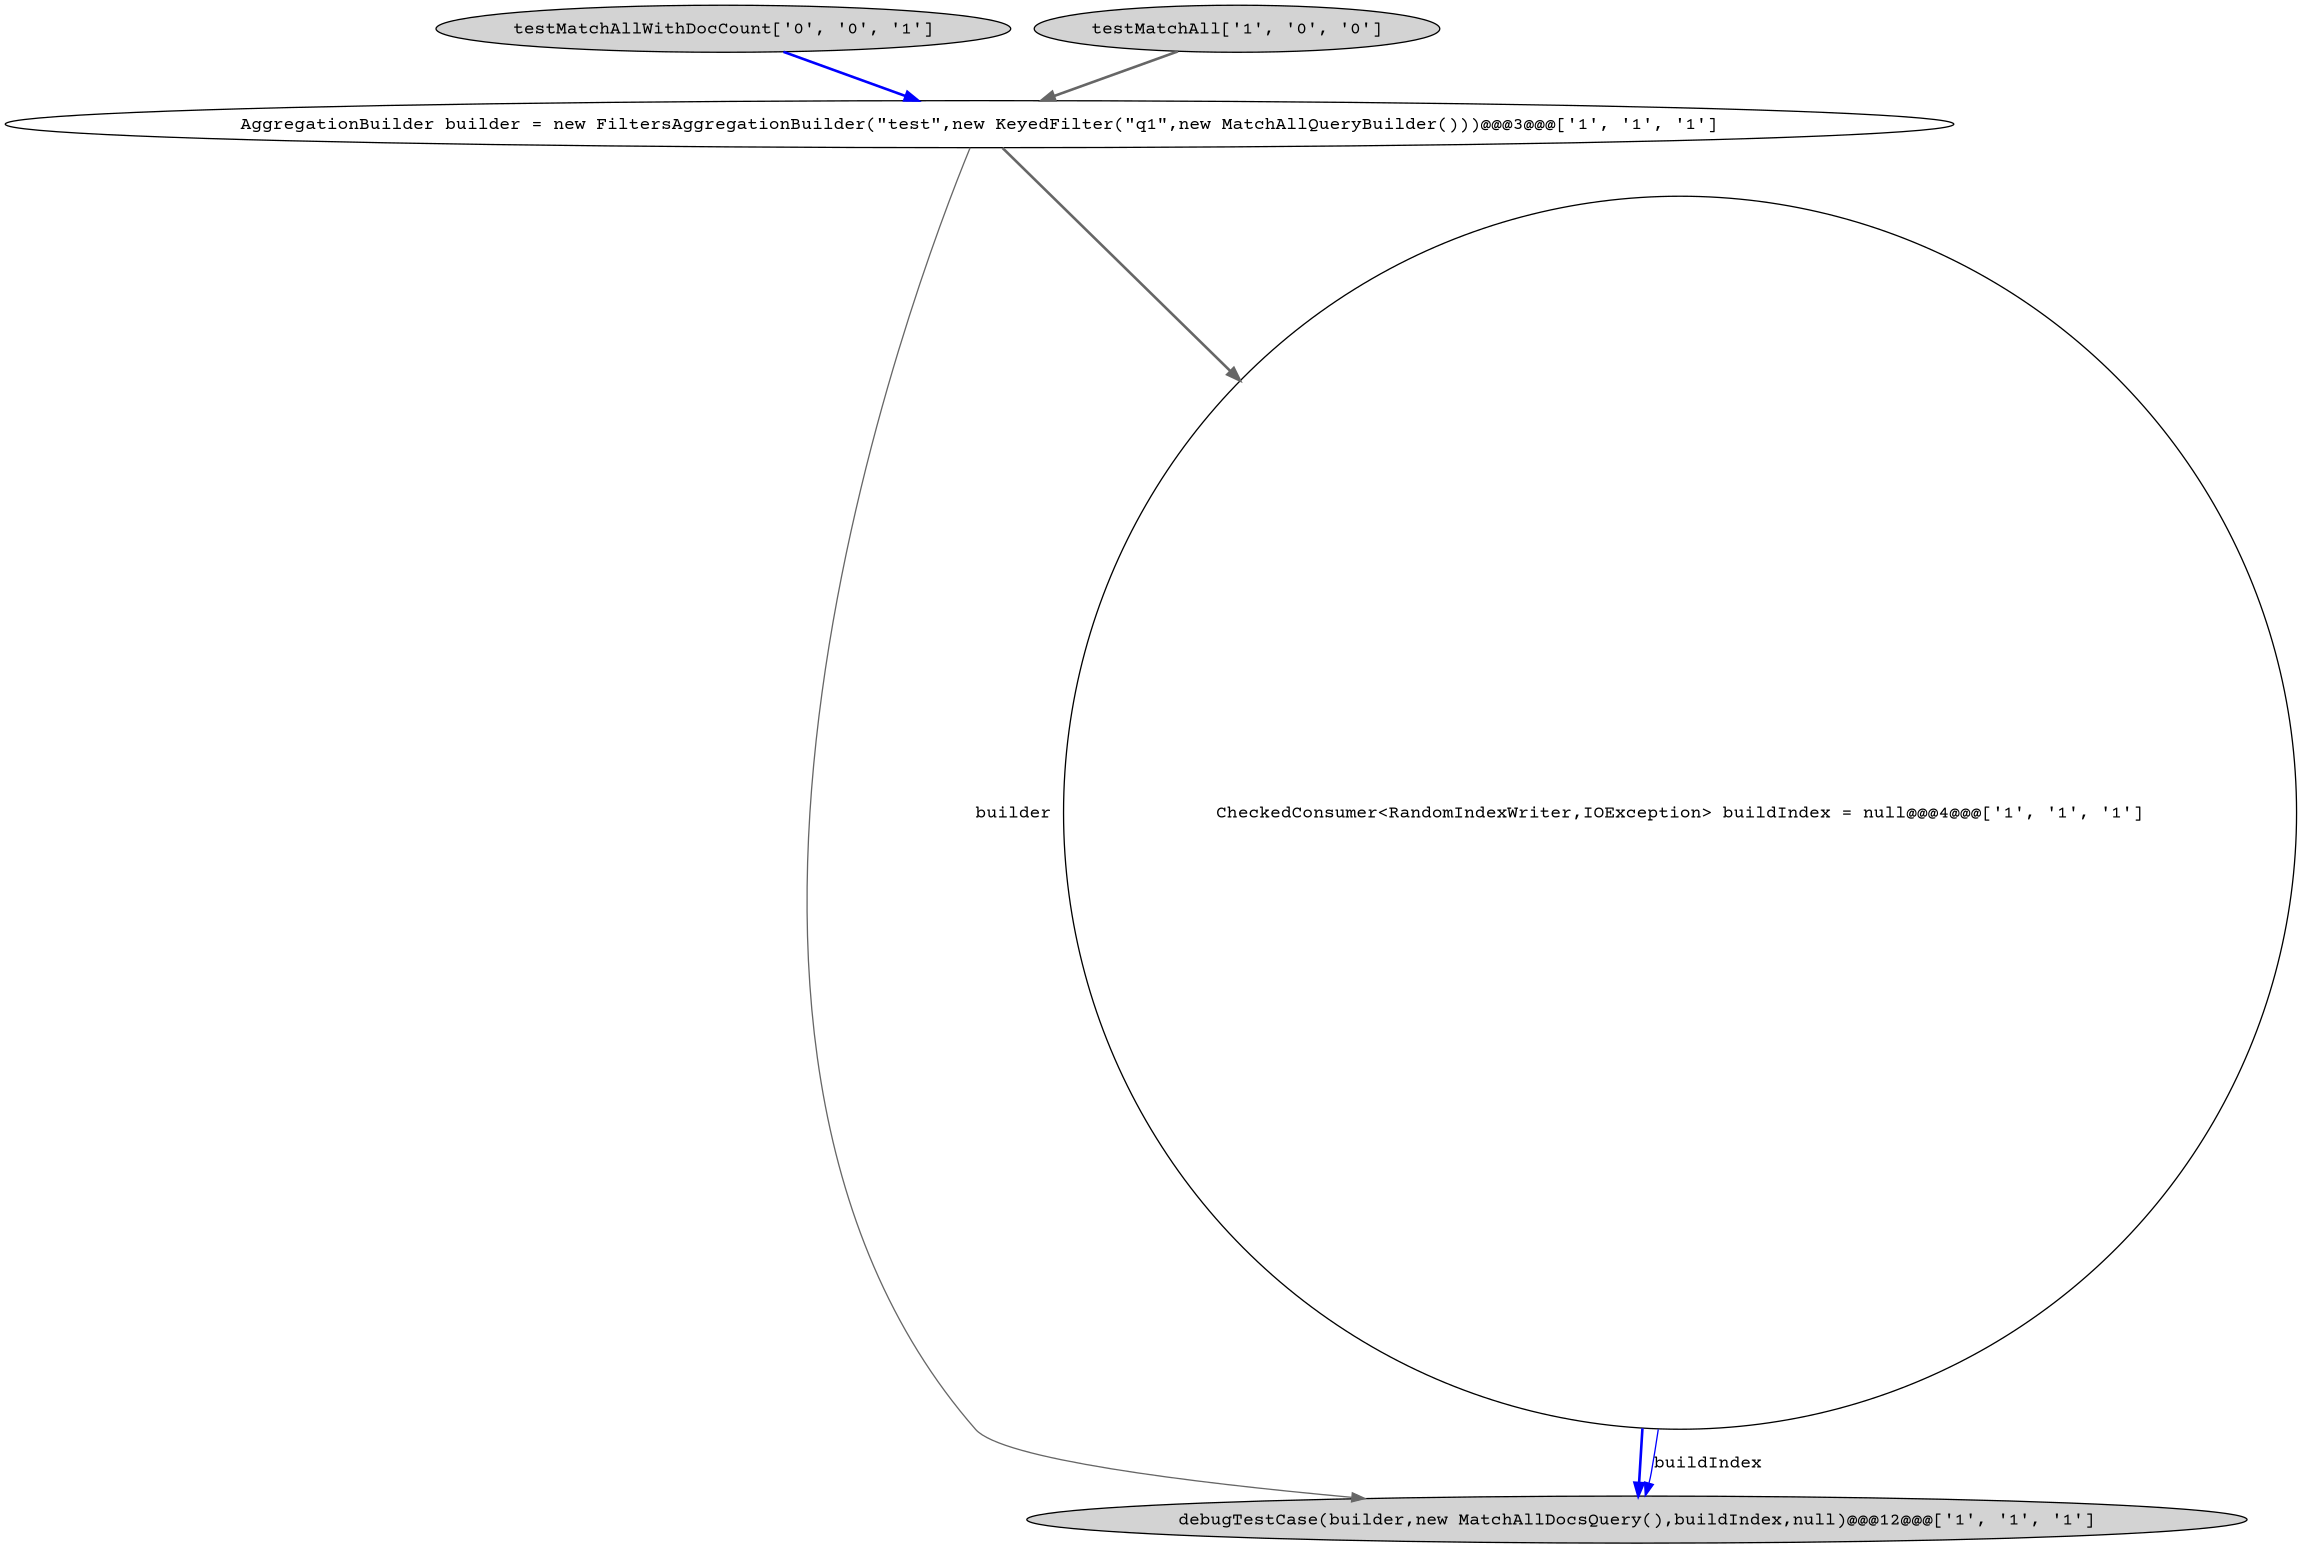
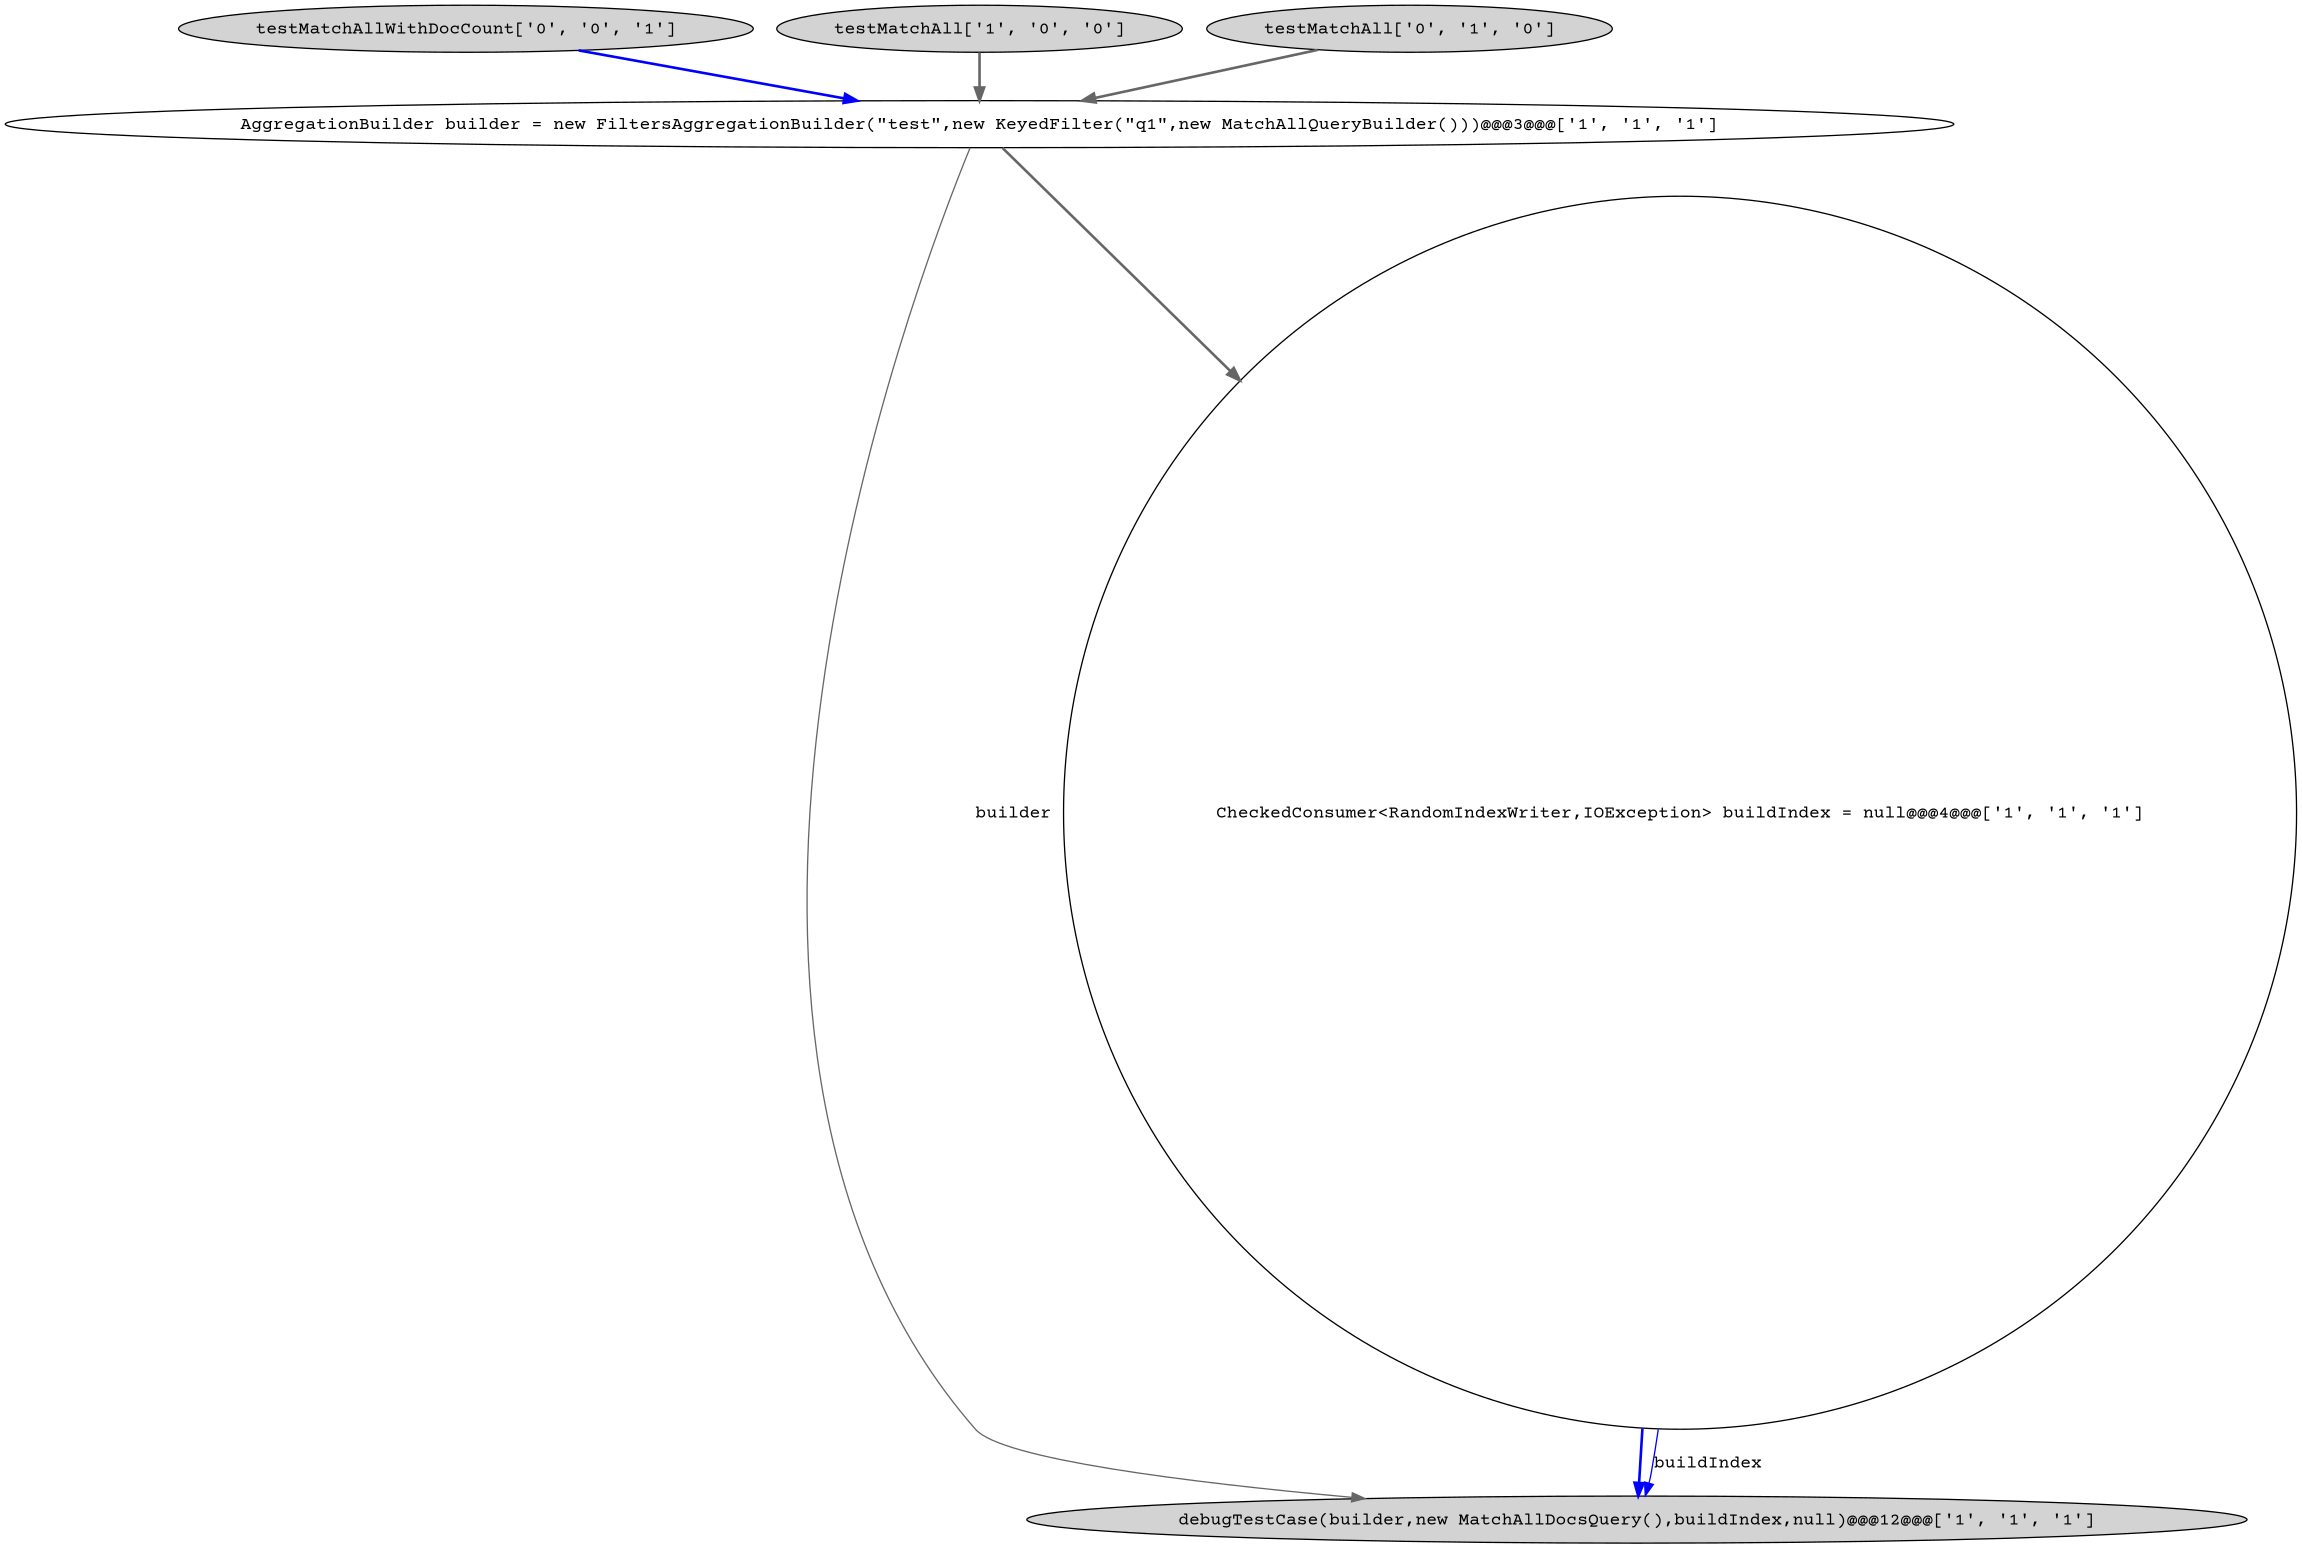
none -> (1410, 29)
